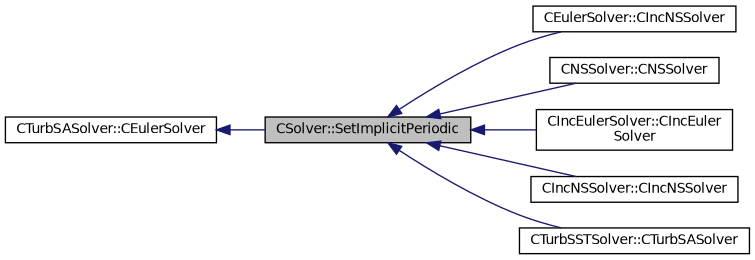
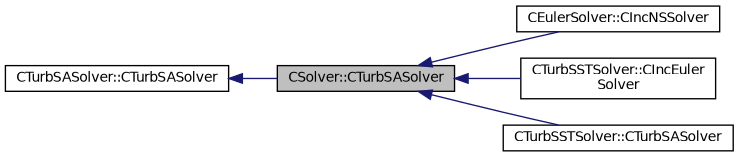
(634, 70) -> none
(111, 130) -> (117, 78)
(368, 130) -> (366, 78)
(634, 130) -> (618, 78)
(634, 189) -> none
